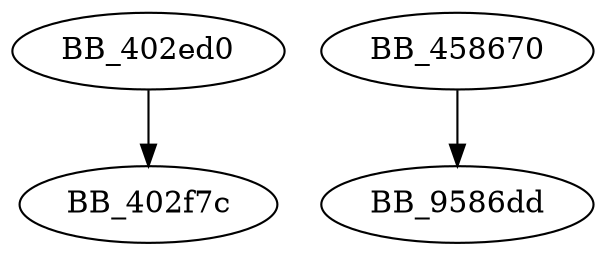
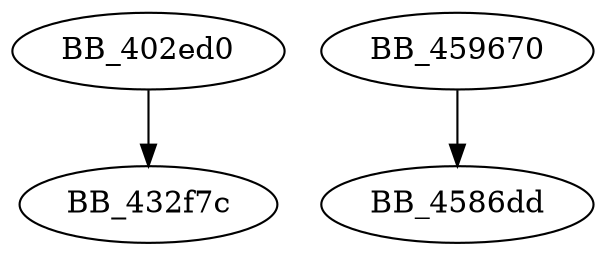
(457, 51) -> (457, 51)
(148, 205) -> (148, 205)
(457, 205) -> (457, 205)
